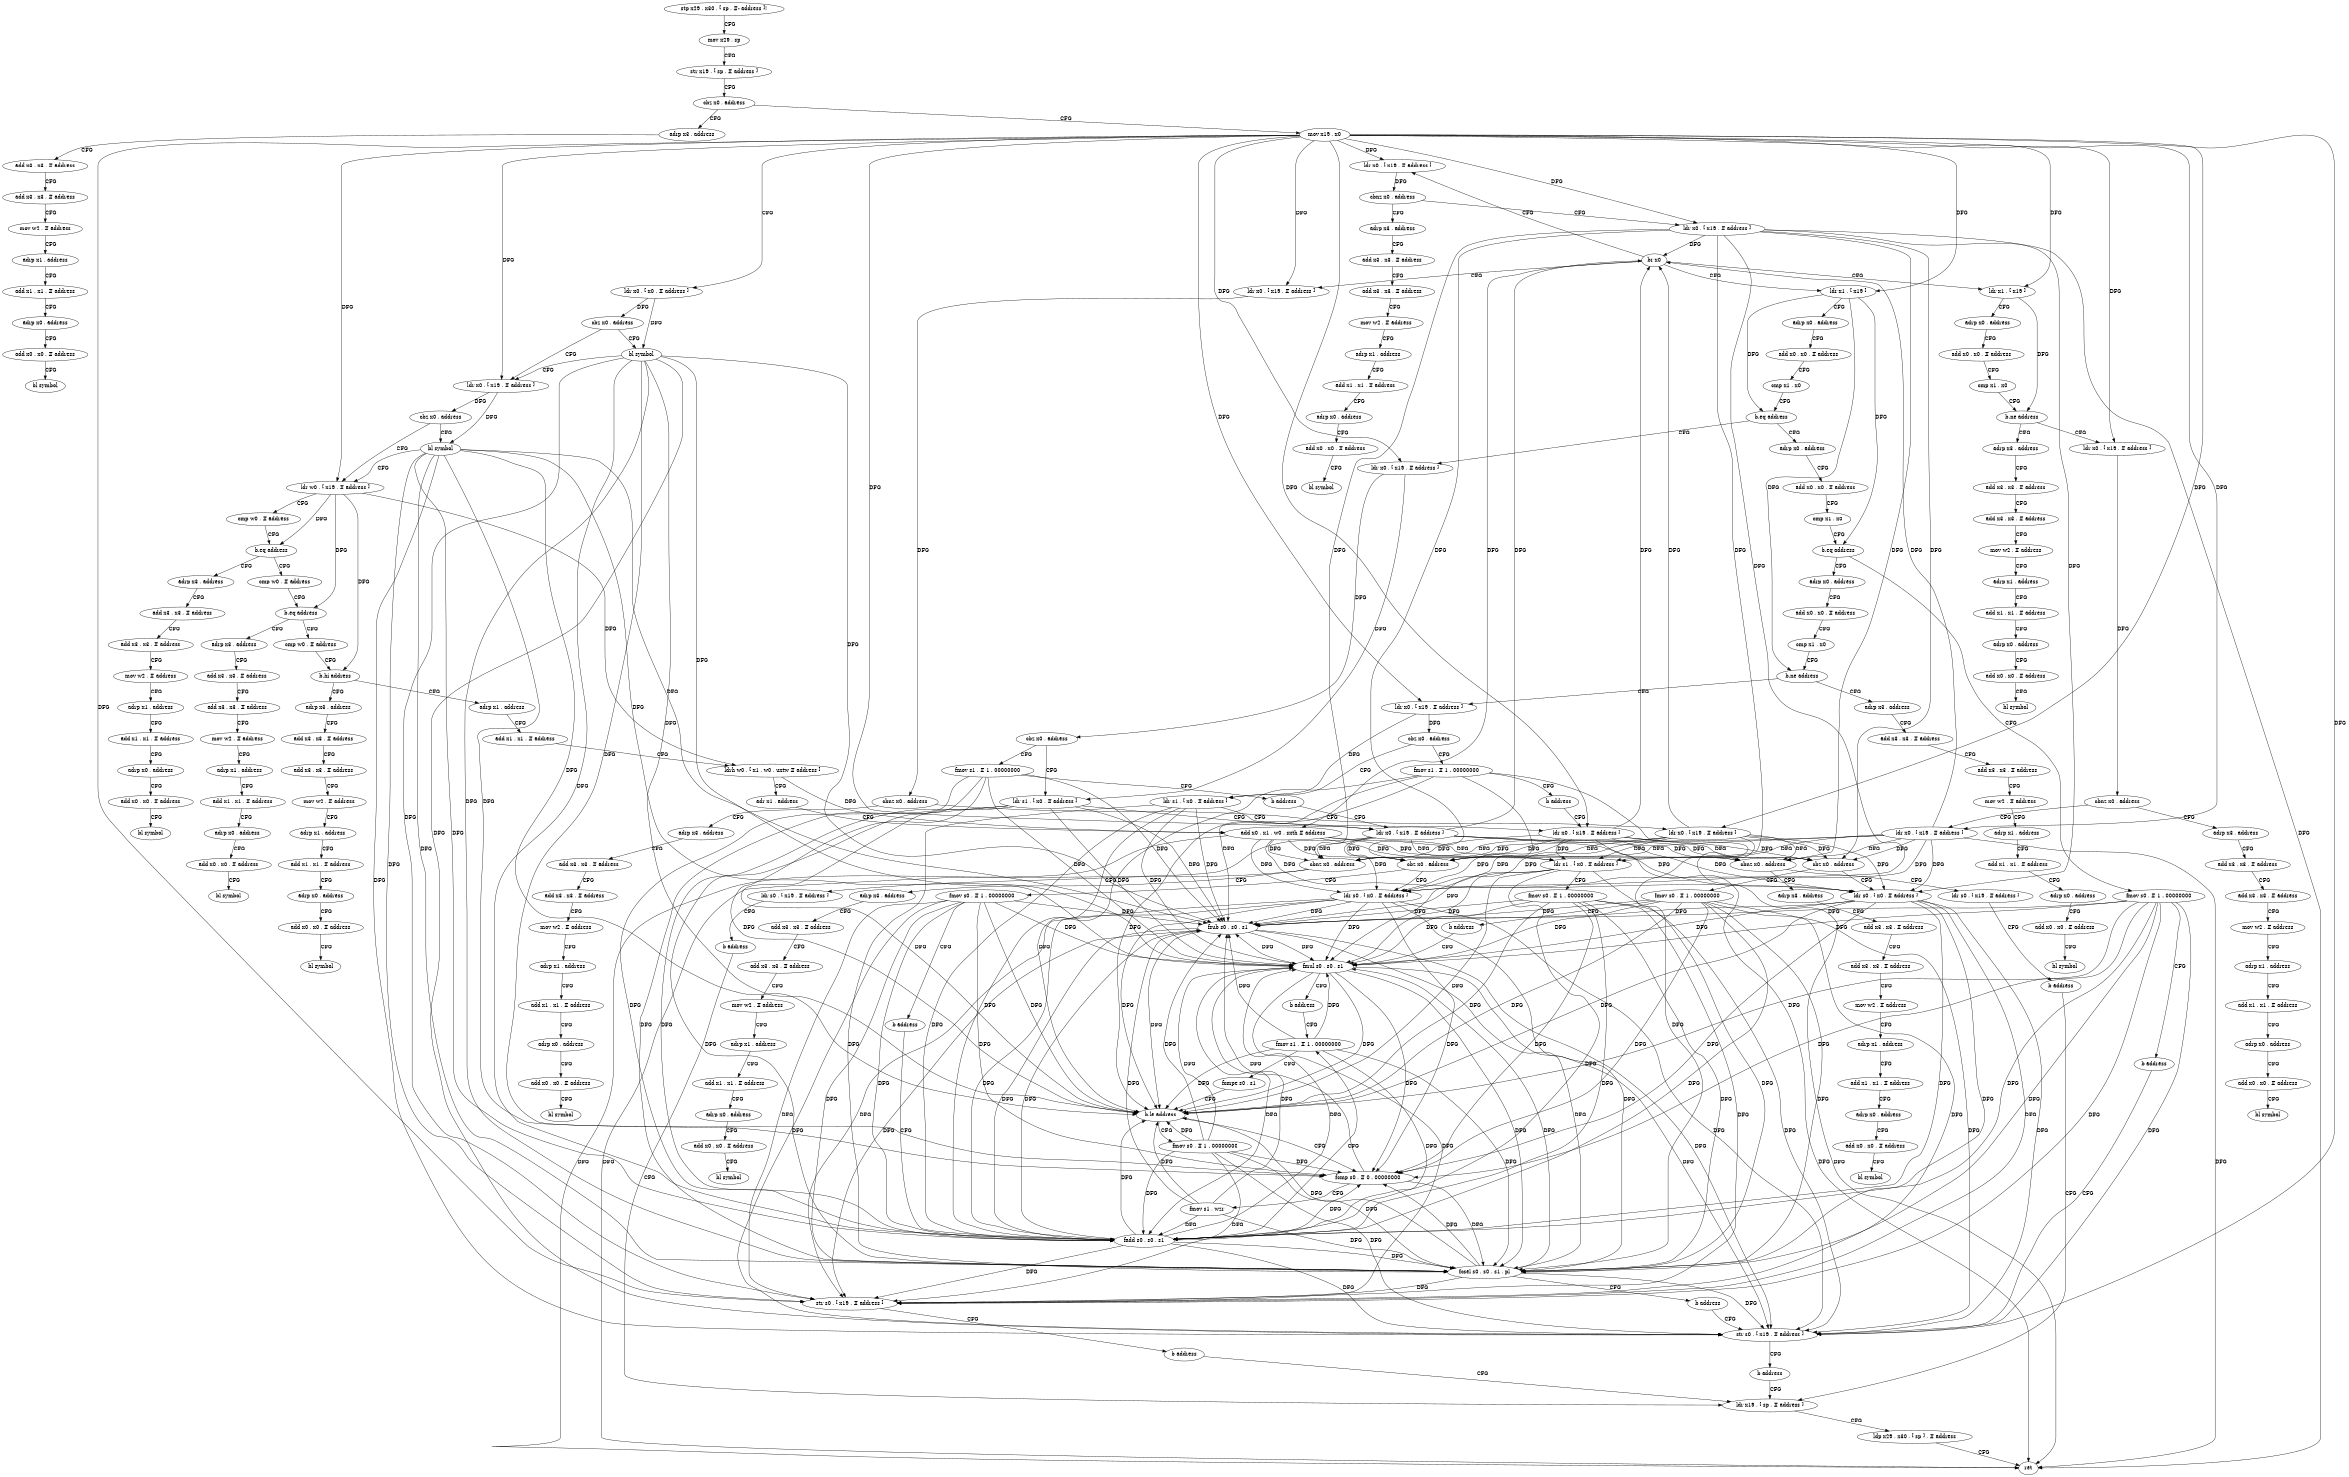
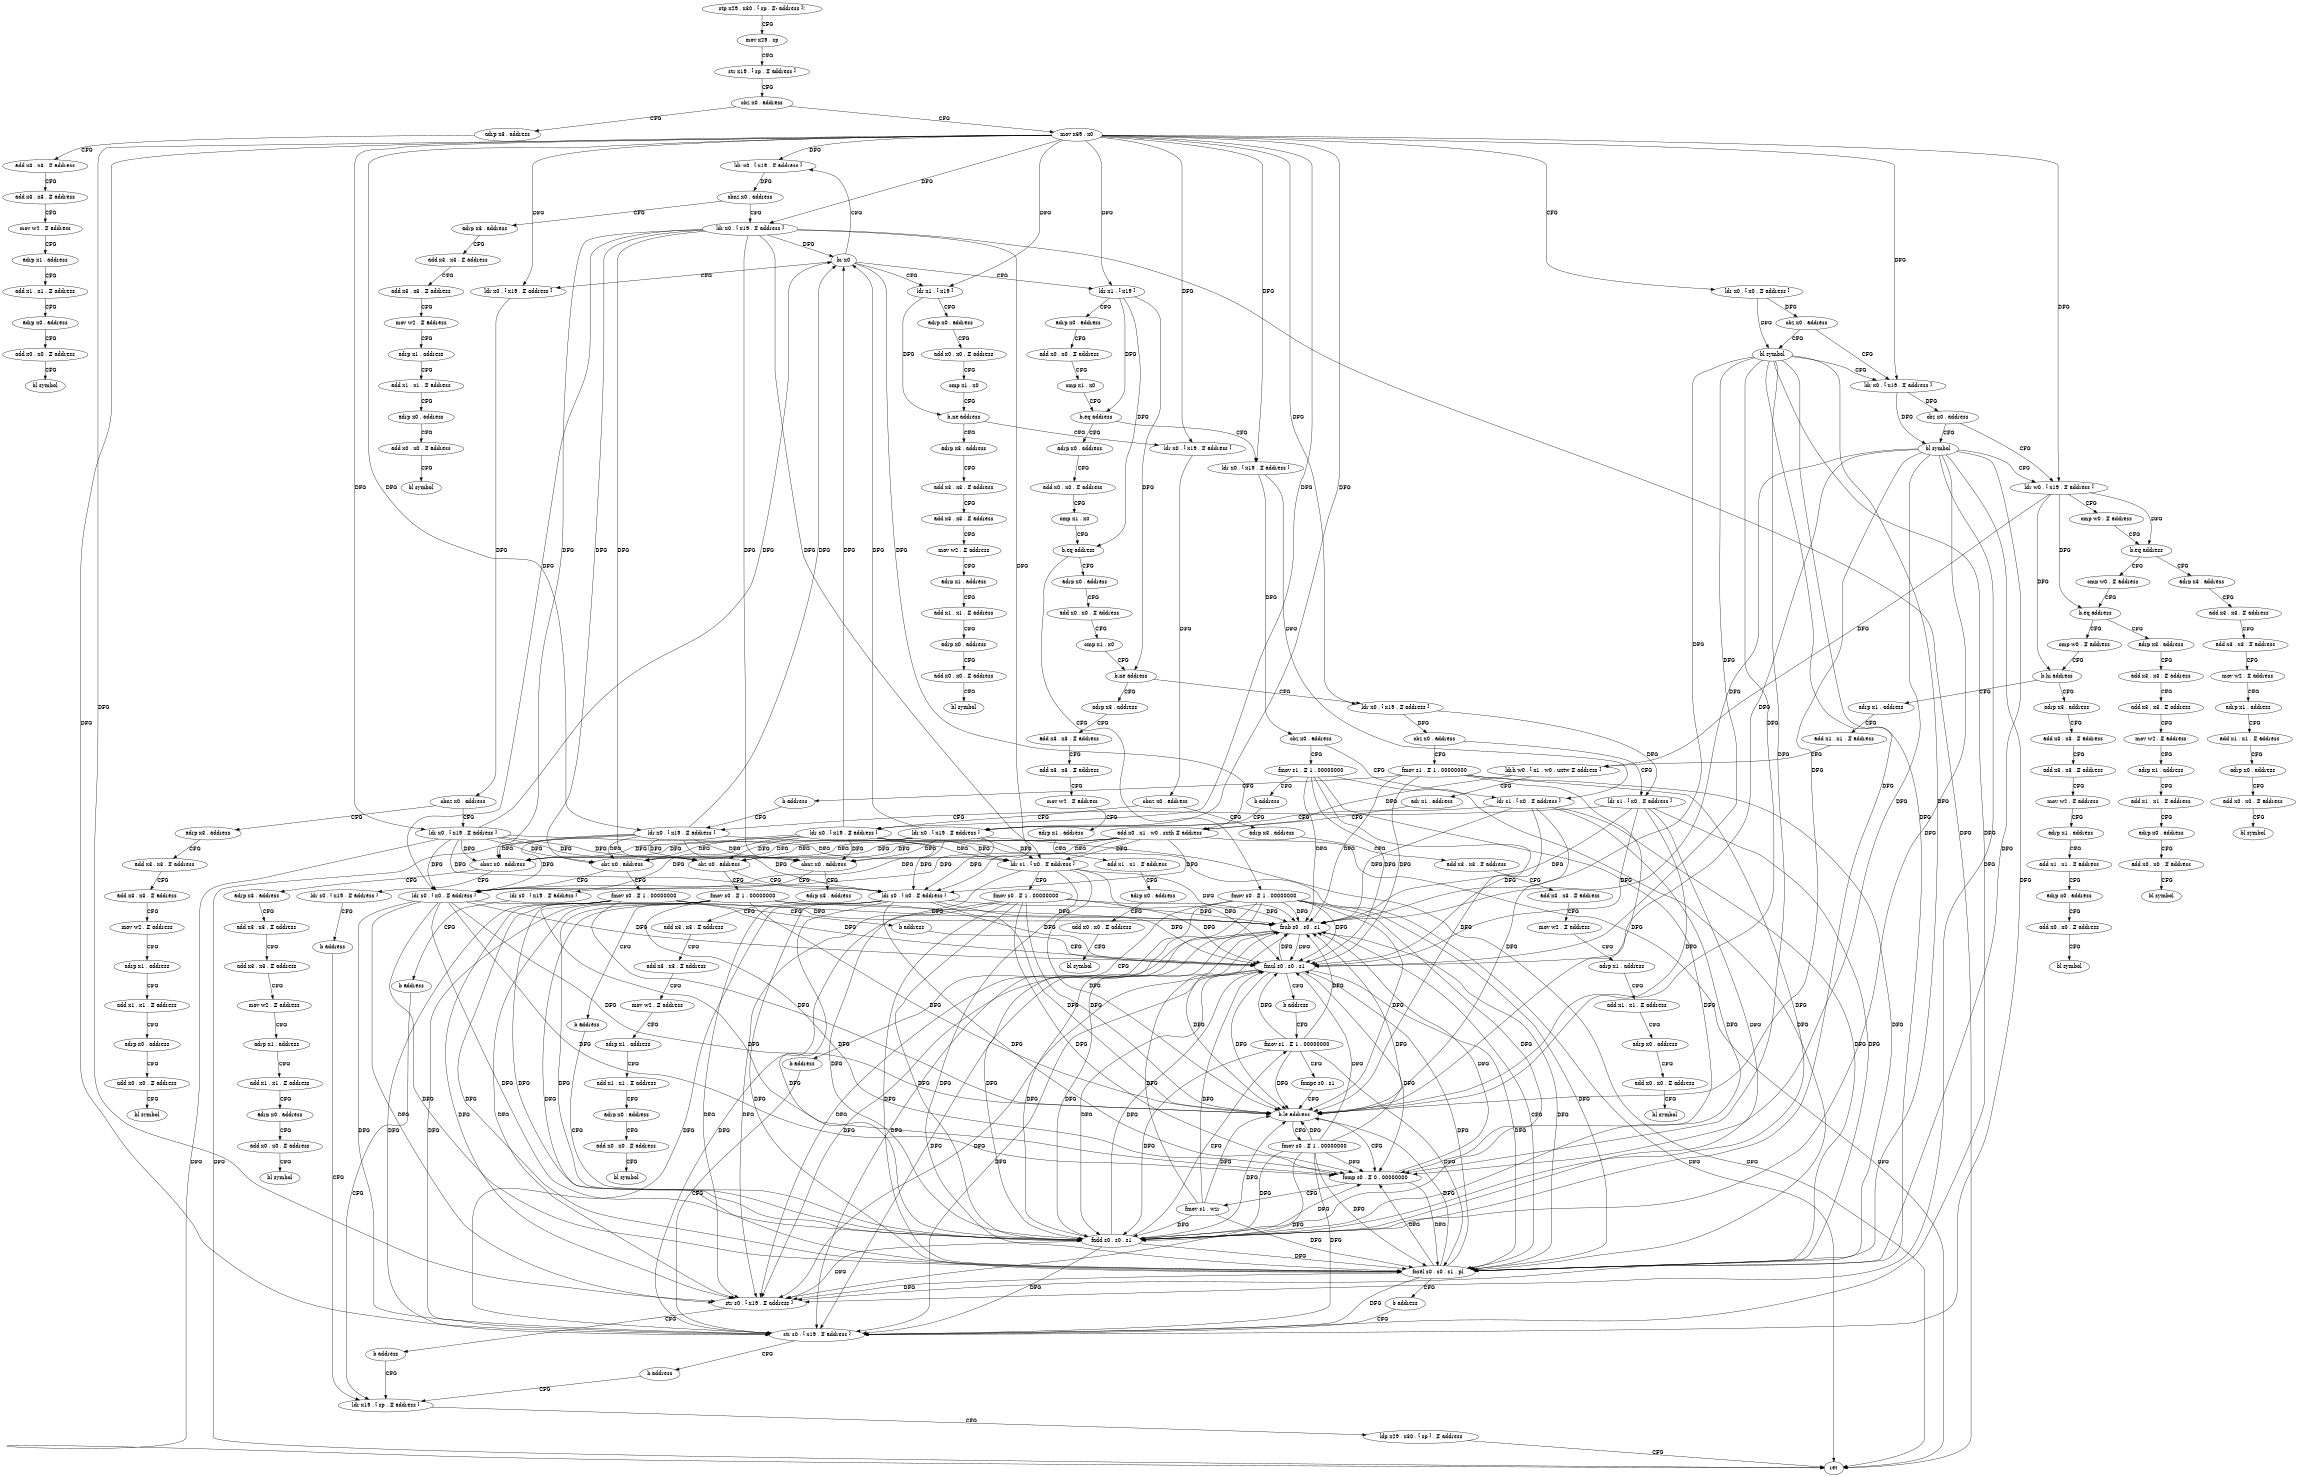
(1325, 135) -> (1077, 135)
none -> (1548, 1063)
(1581, 1115) -> (1537, 1115)
